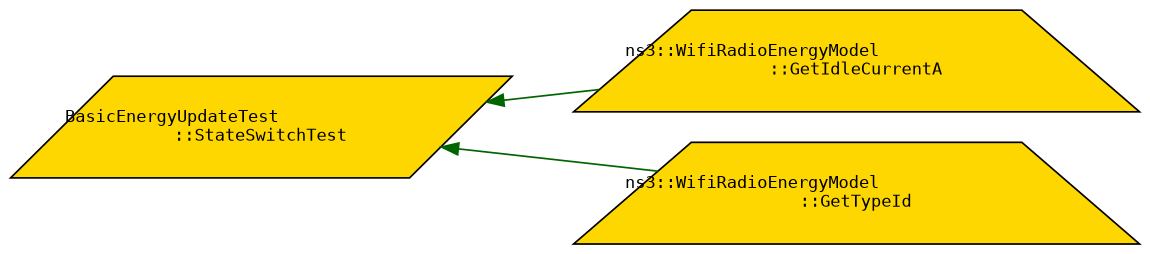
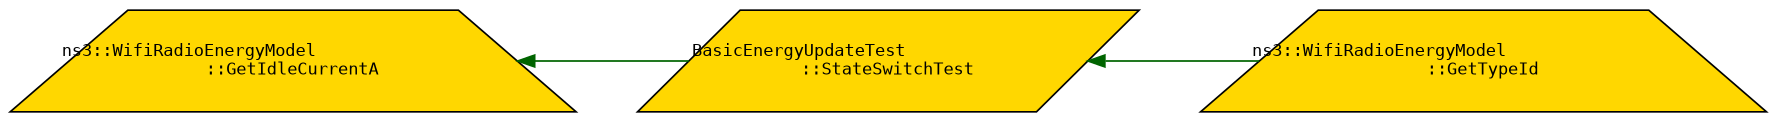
(551, 95) -> (612, 61)
